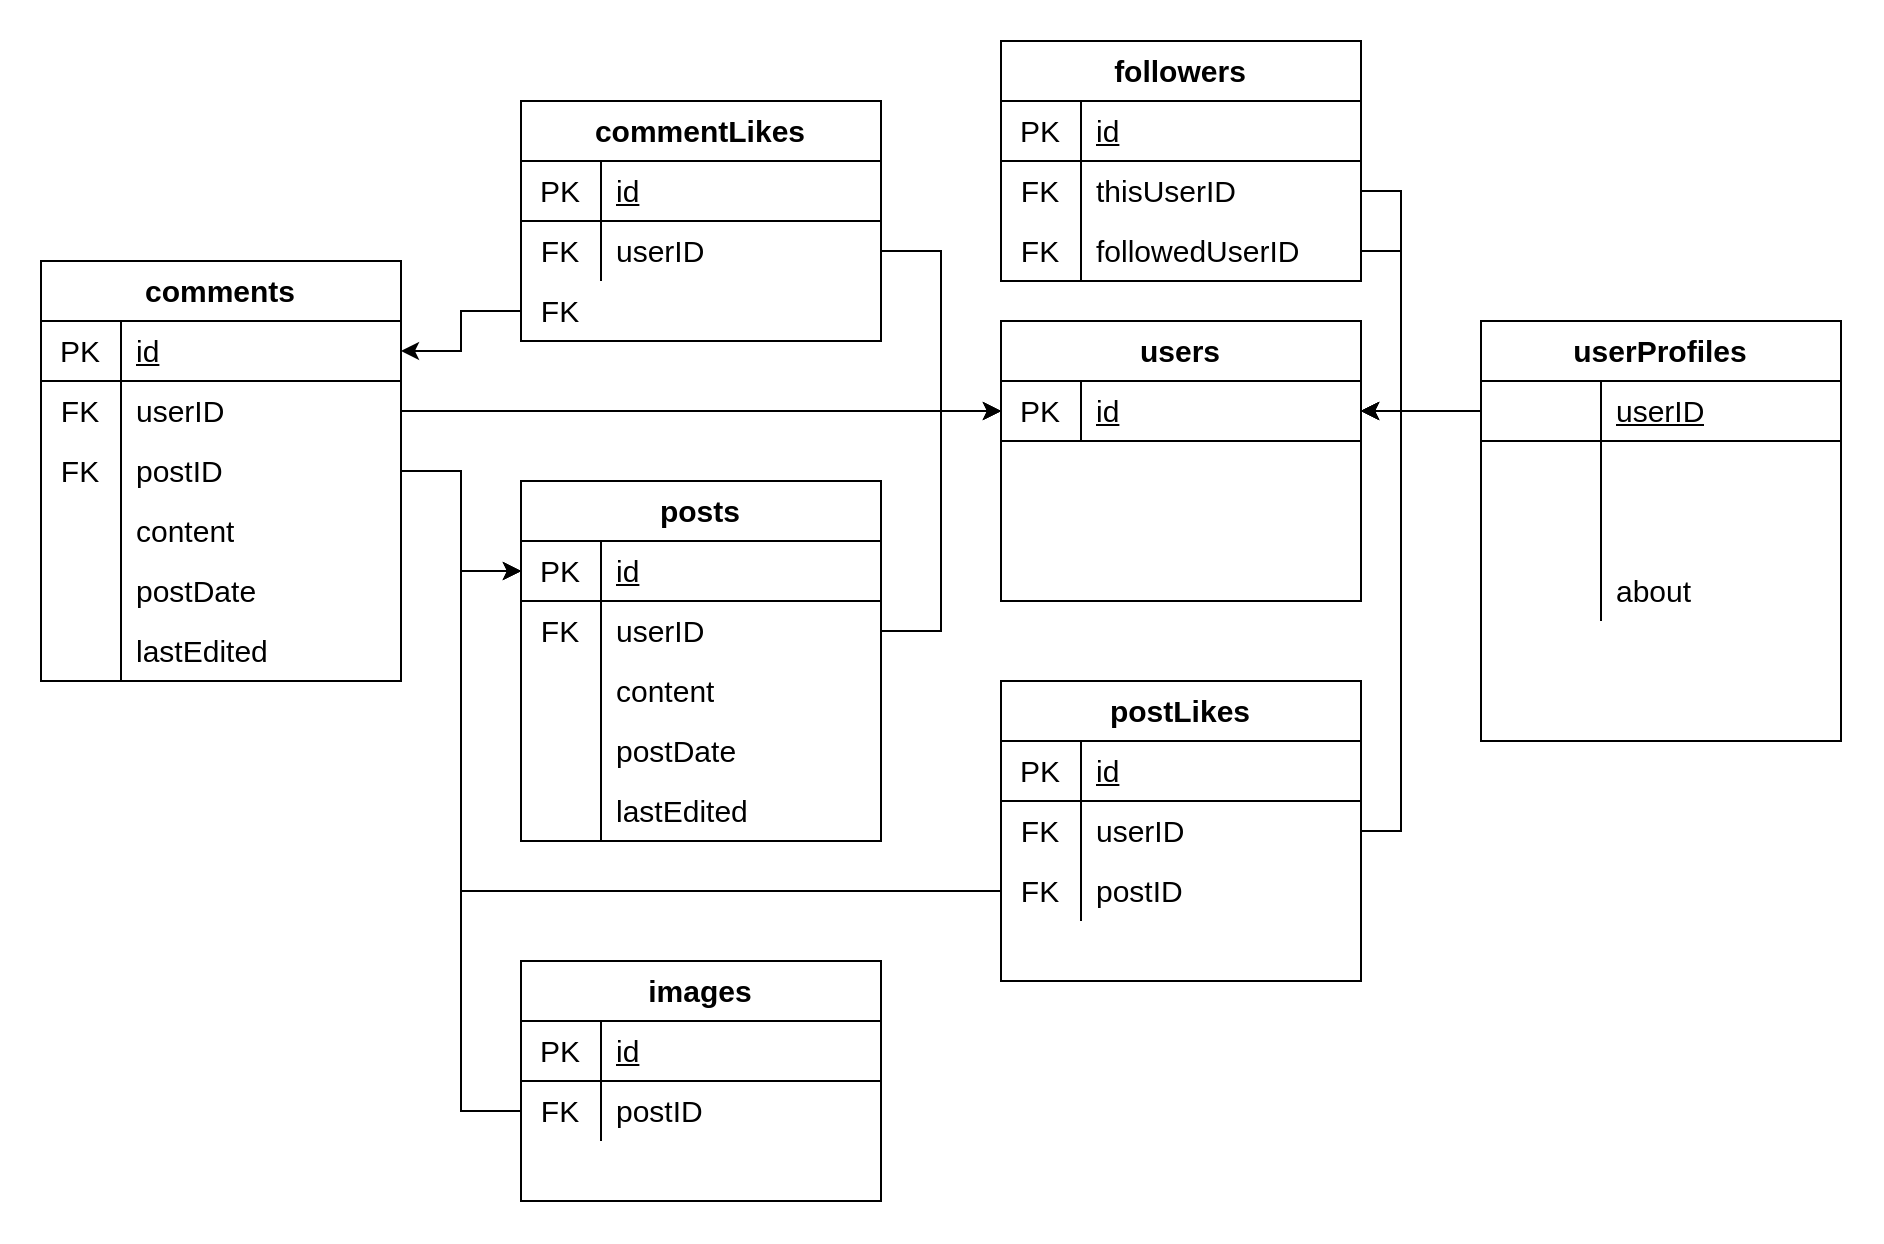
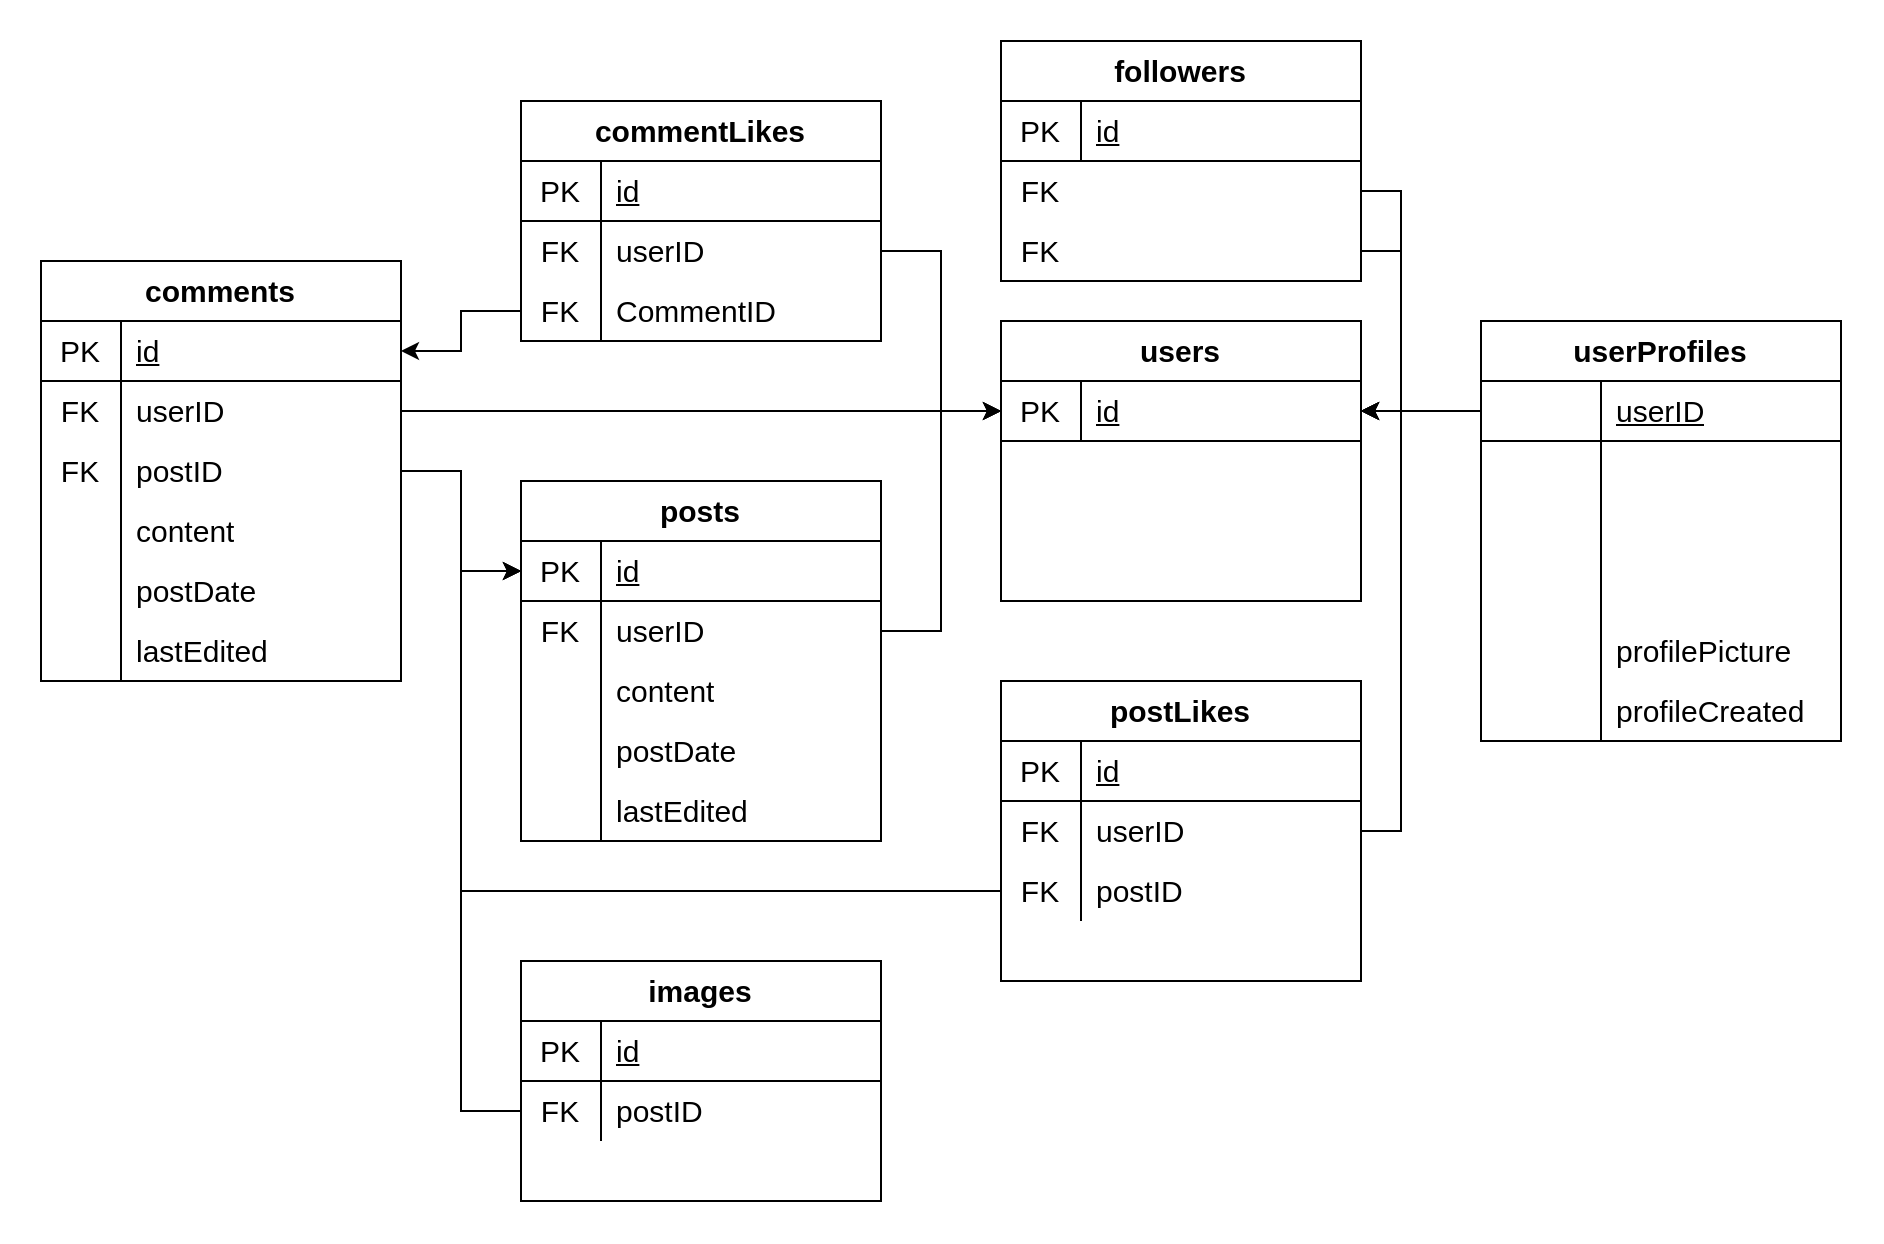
(1221, 191) -> none
(1221, 251) -> none
none -> (741, 311)
(1721, 591) -> none
none -> (1721, 651)
none -> (1721, 711)
